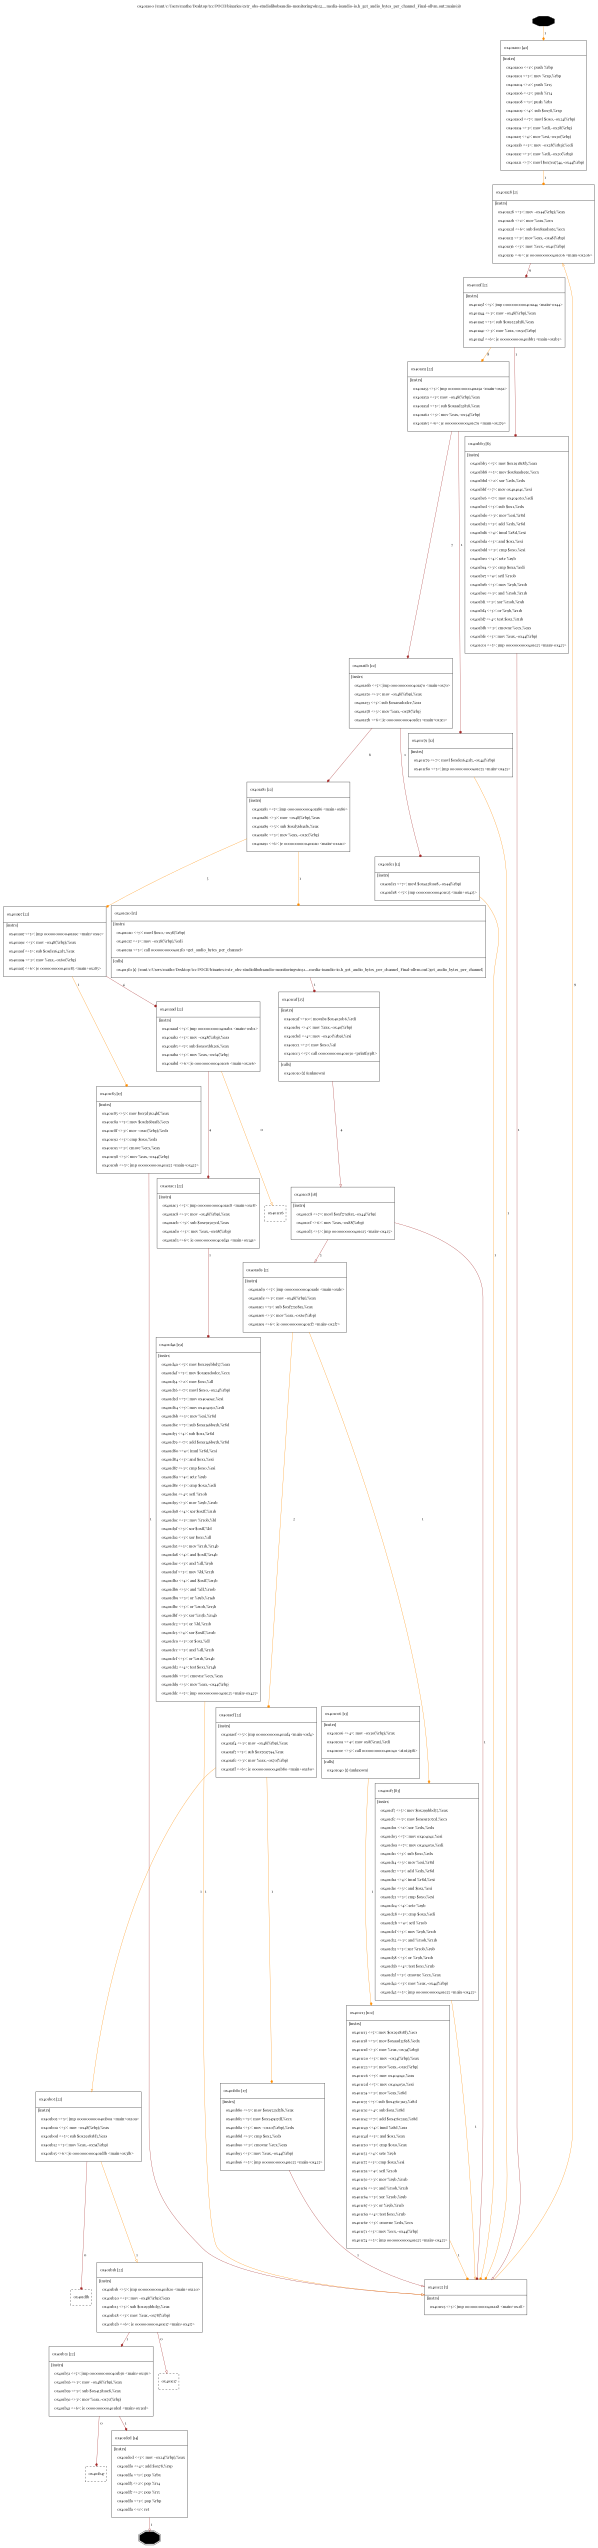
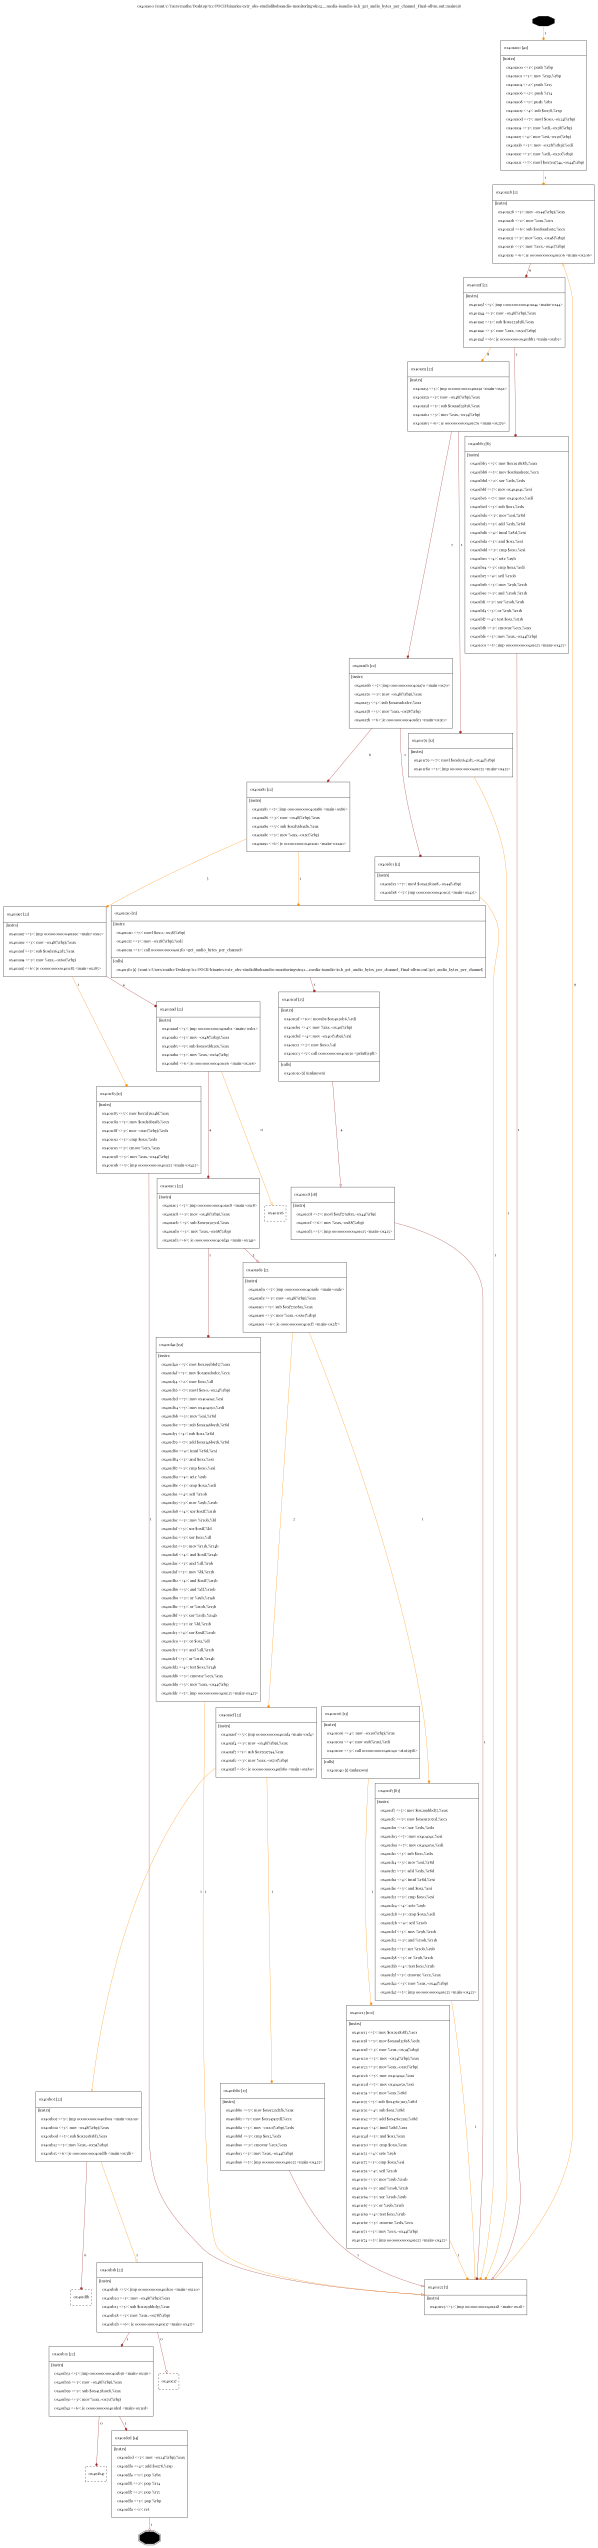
(322, 1250) -> (251, 1254)
